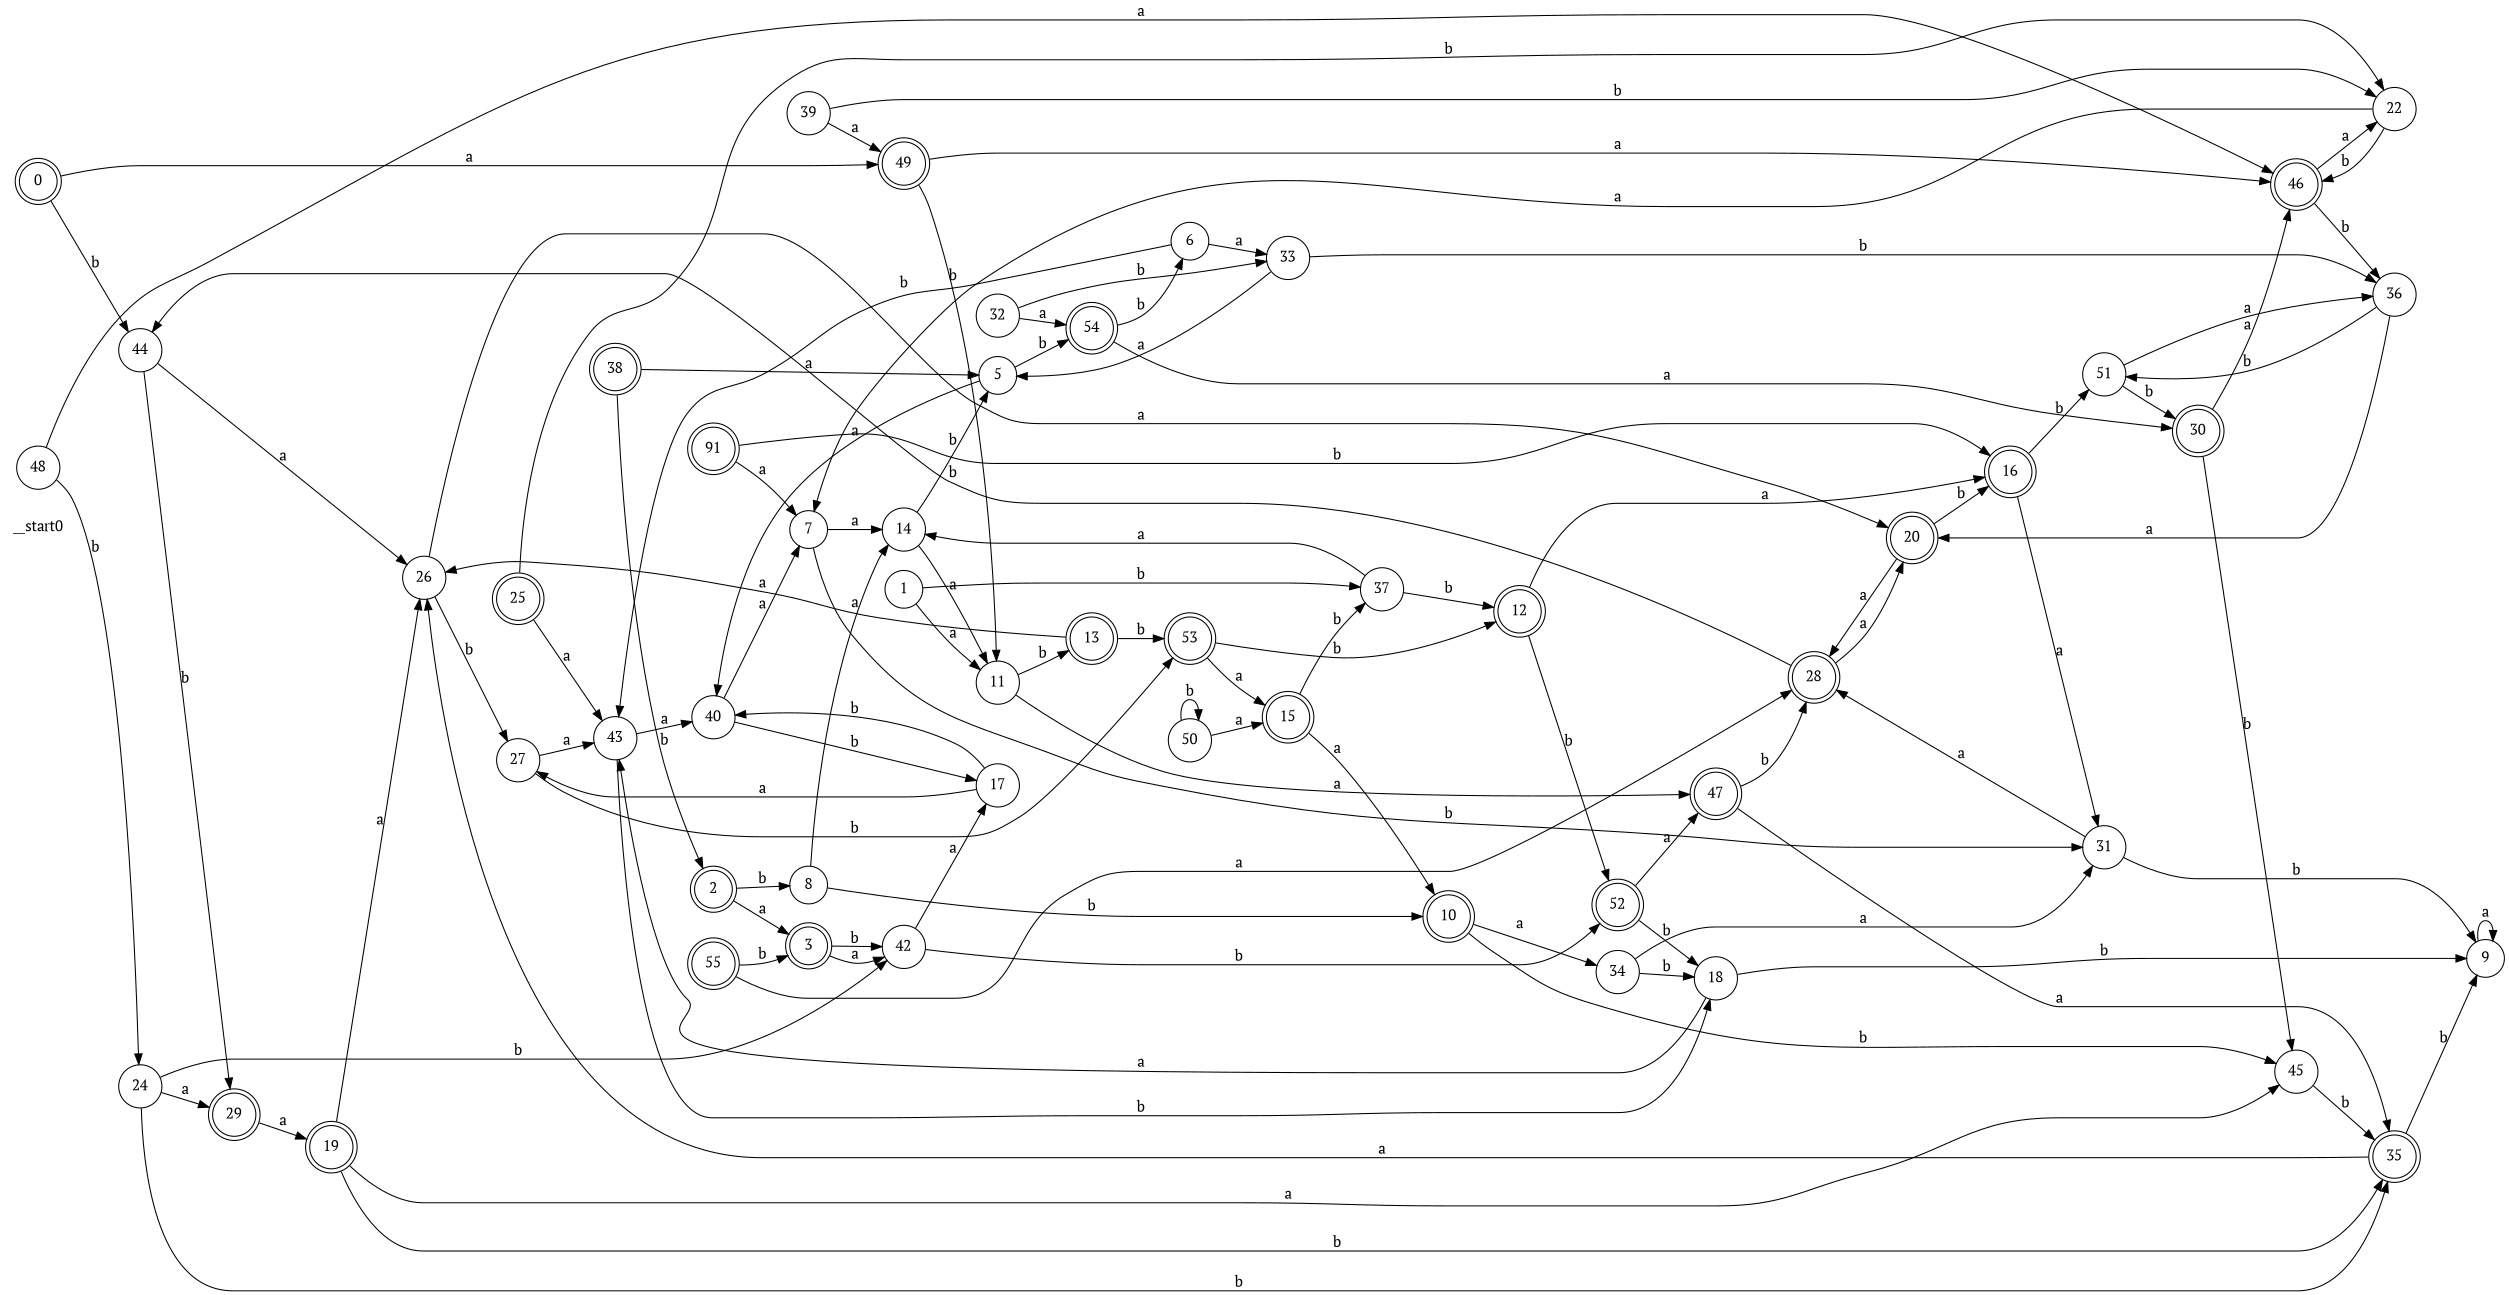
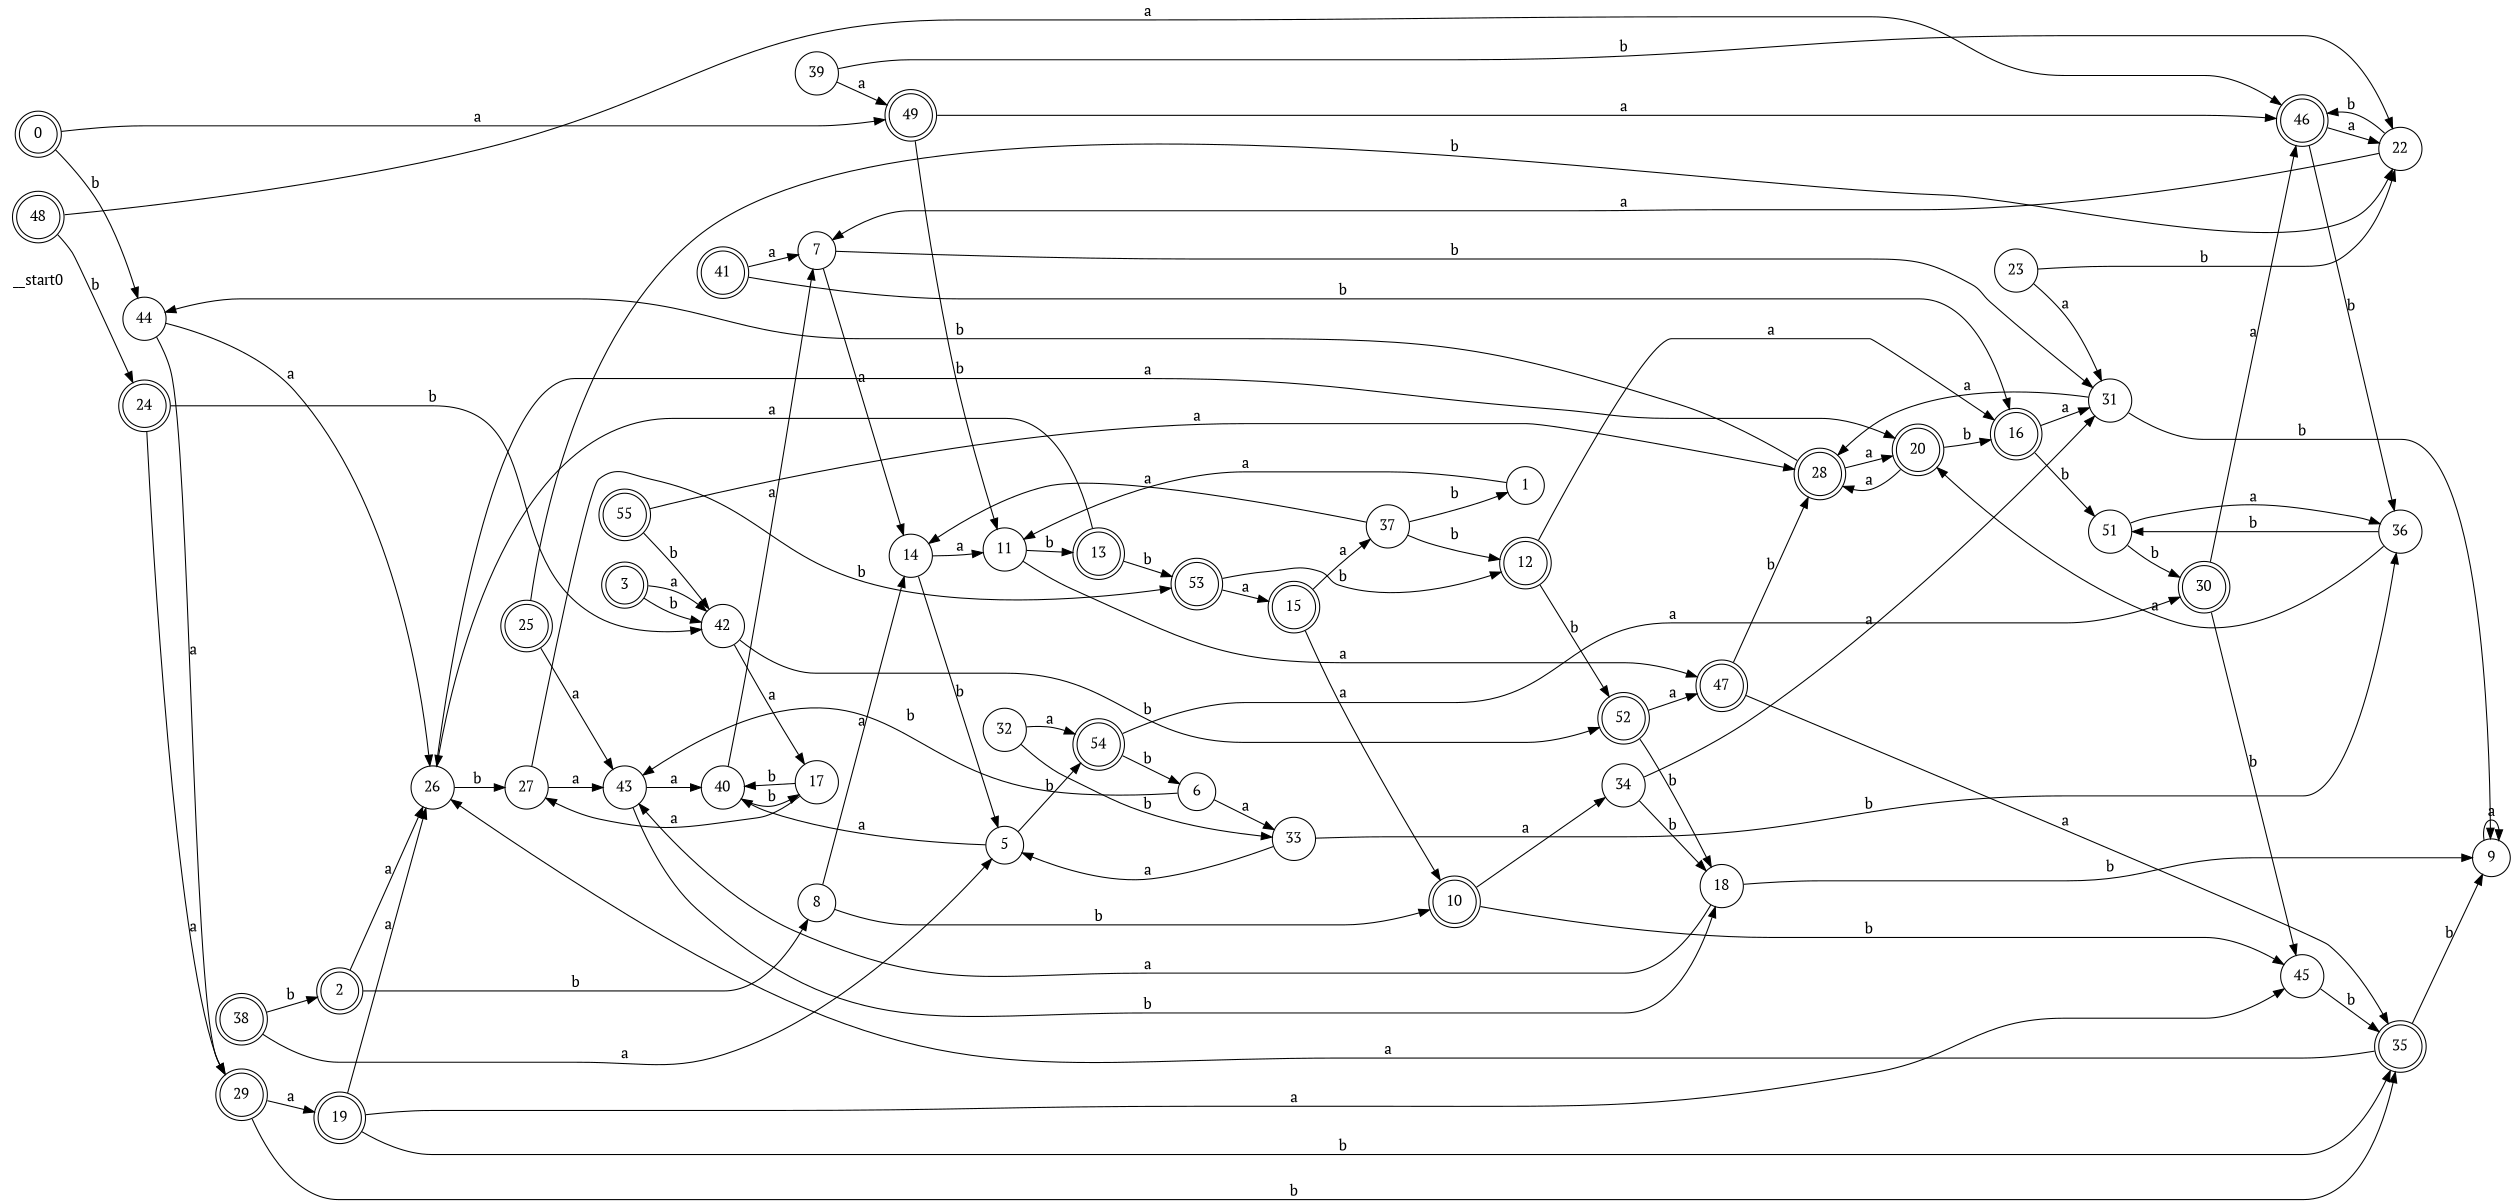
none -> (2016, 271)
(713, 449) -> (723, 273)
(38, 468) -> (38, 217)
(1136, 583) -> (1454, 510)
(1337, 620) -> (1343, 551)
(185, 679) -> (193, 651)
(1190, 740) -> none
(757, 915) -> (384, 893)
(759, 964) -> (674, 566)
(140, 1086) -> (144, 406)
(1224, 1291) -> (1338, 1200)
